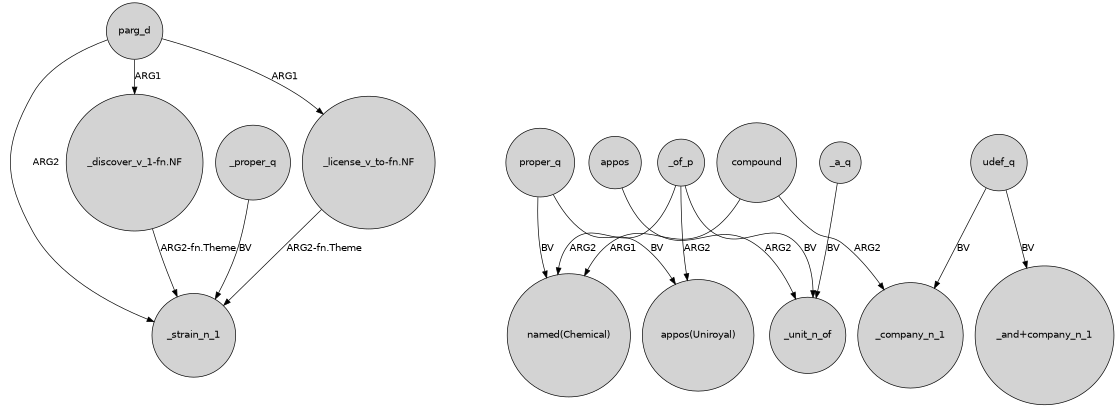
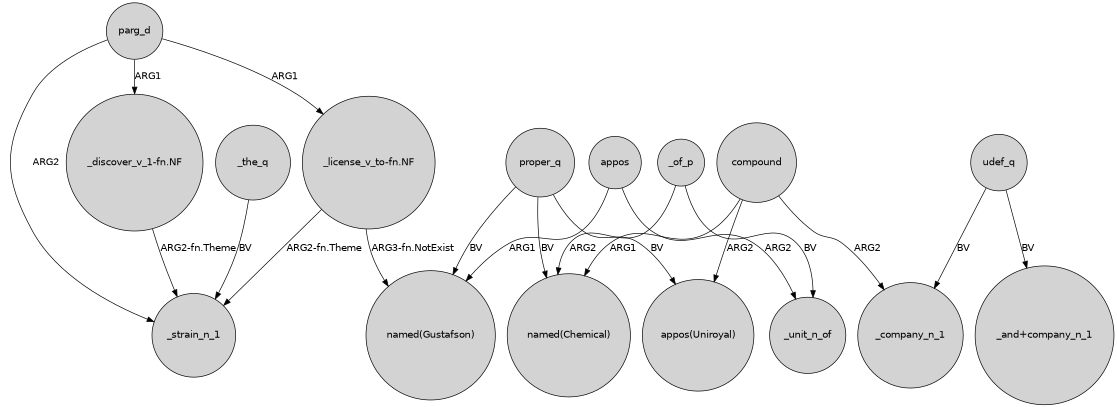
(253, 163) -> (253, 163)
(840, 163) -> none
(682, 230) -> (727, 243)
none -> (431, 335)
